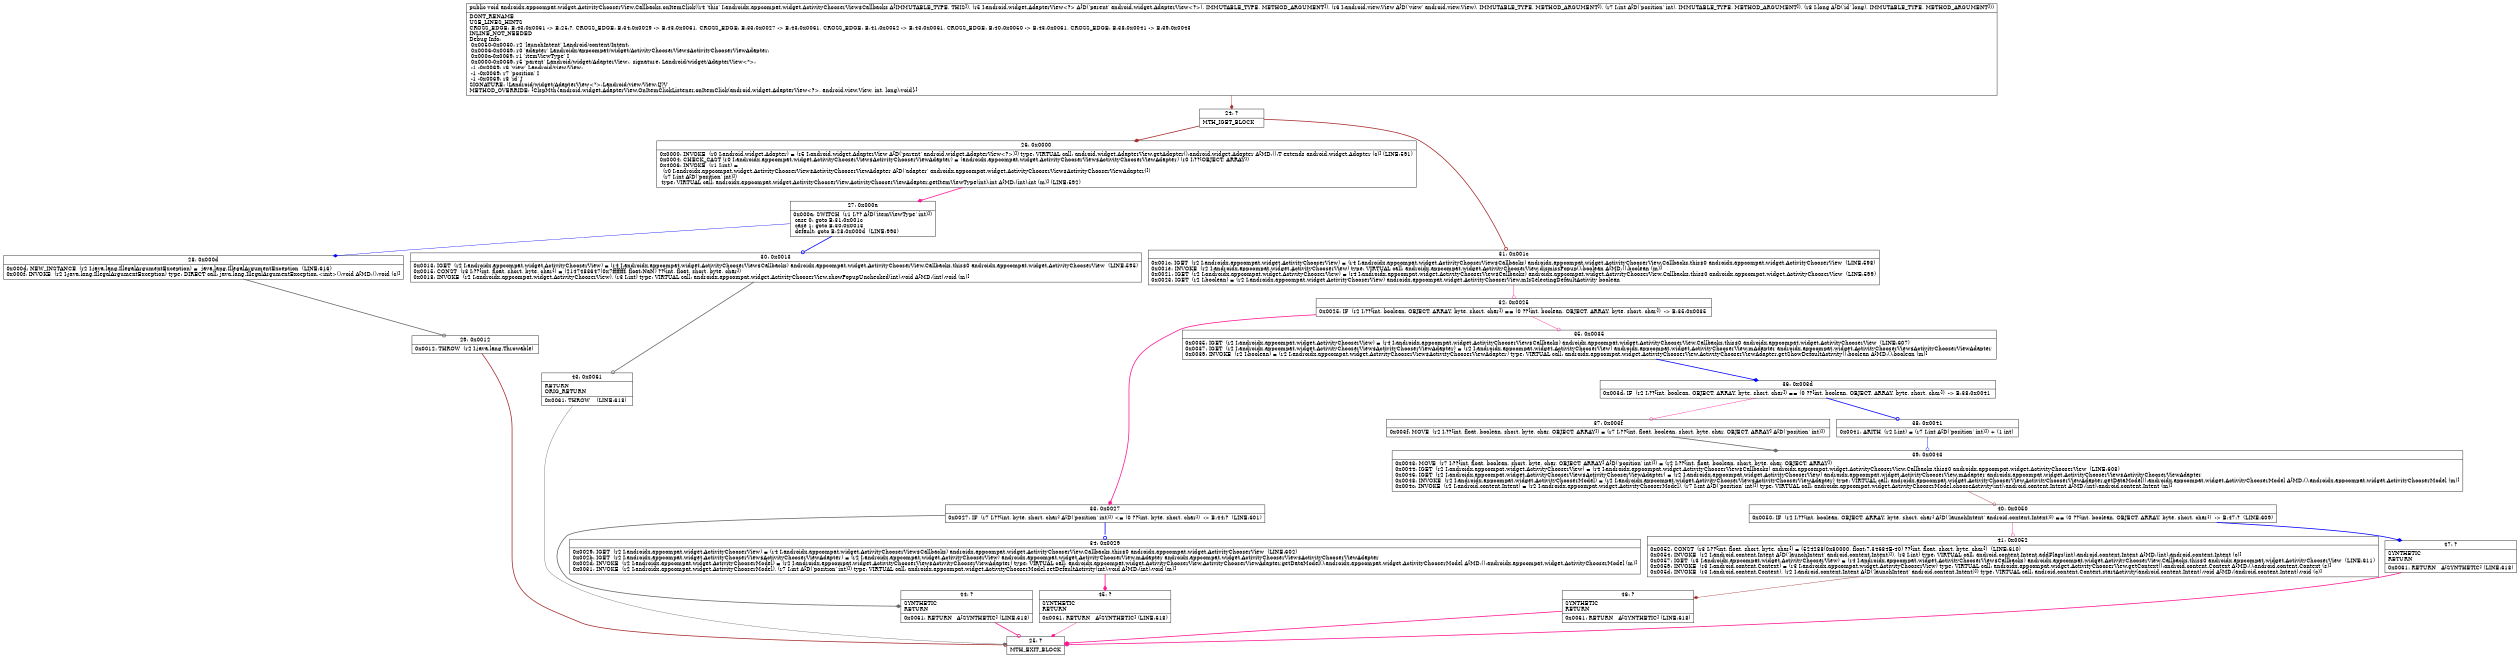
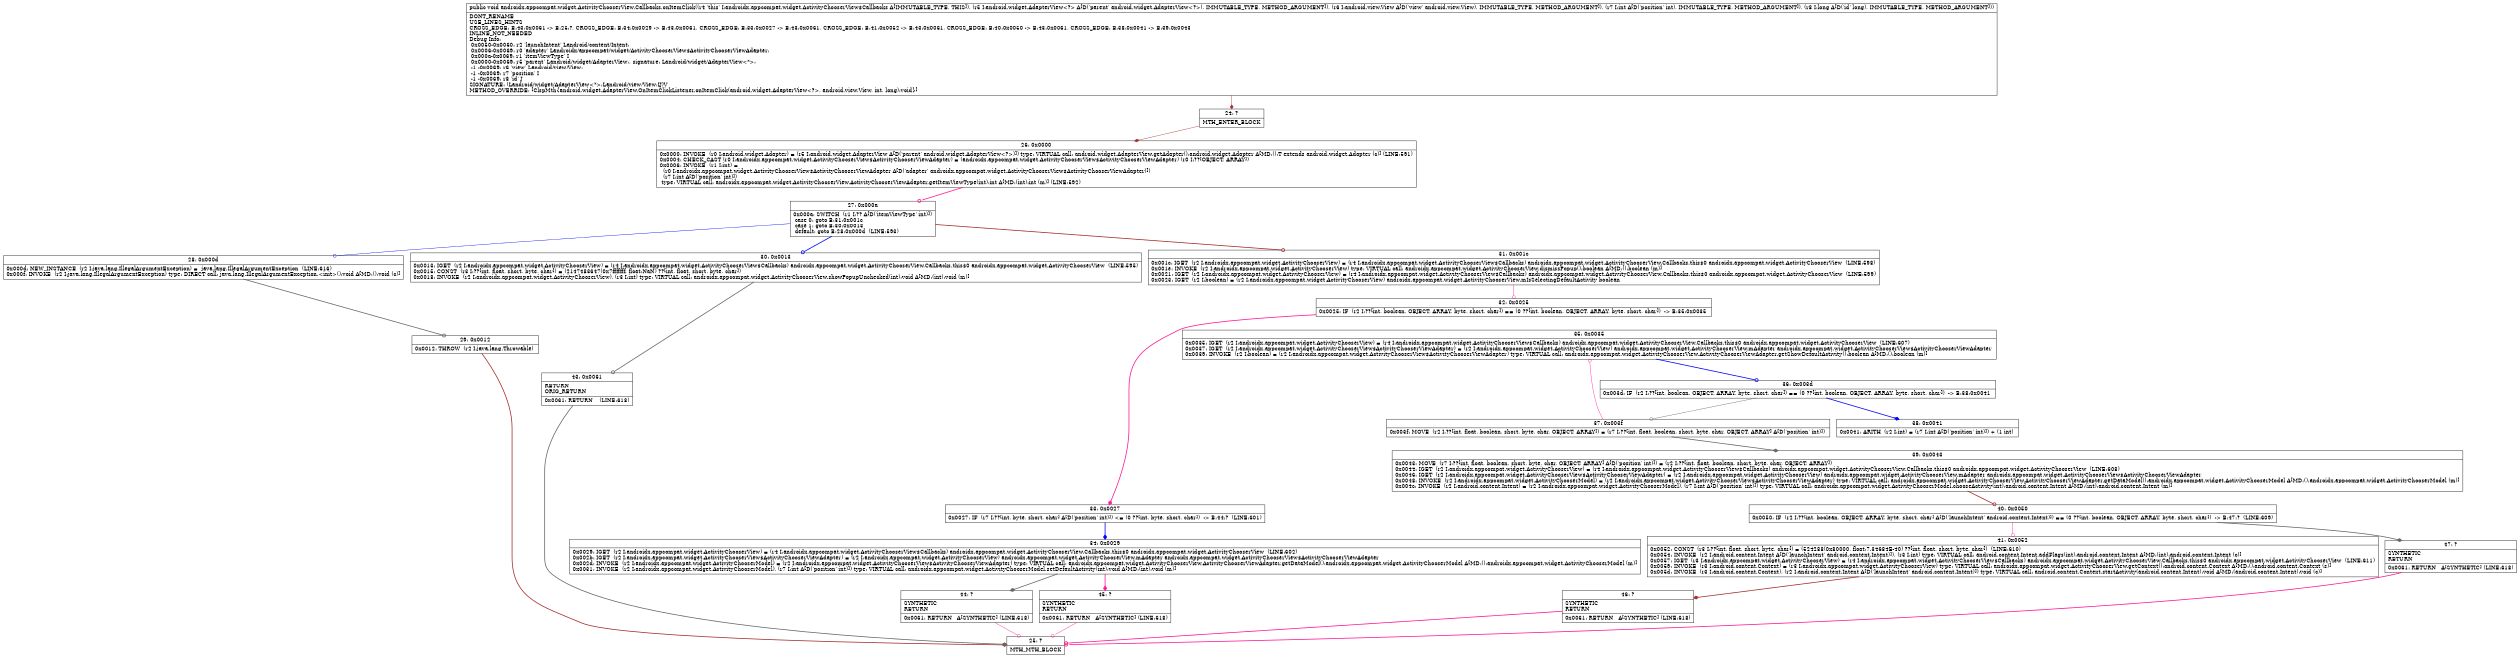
(1228, 122) -> (1232, 122)
(1169, 133) -> (1169, 133)
(1411, 137) -> (1109, 237)
(700, 166) -> (700, 166)
(943, 194) -> (943, 194)
(846, 232) -> (846, 232)
(564, 239) -> (564, 239)
(1544, 323) -> (1593, 392)
(1706, 369) -> (1706, 369)
(586, 401) -> (587, 401)
(1704, 408) -> (1704, 408)
(1861, 408) -> (1861, 408)
(1927, 442) -> none
(1980, 497) -> (1980, 497)
(2307, 528) -> (2307, 528)
(1105, 529) -> (1105, 529)
(567, 536) -> (1036, 582)
(1779, 587) -> (1779, 587)
(685, 616) -> (685, 616)
(1737, 625) -> (1737, 625)
(1315, 627) -> (1315, 627)
(1066, 628) -> (1066, 628)
(1006, 629) -> (1006, 629)
(634, 631) -> (634, 631)
(1036, 650) -> (1036, 650)
